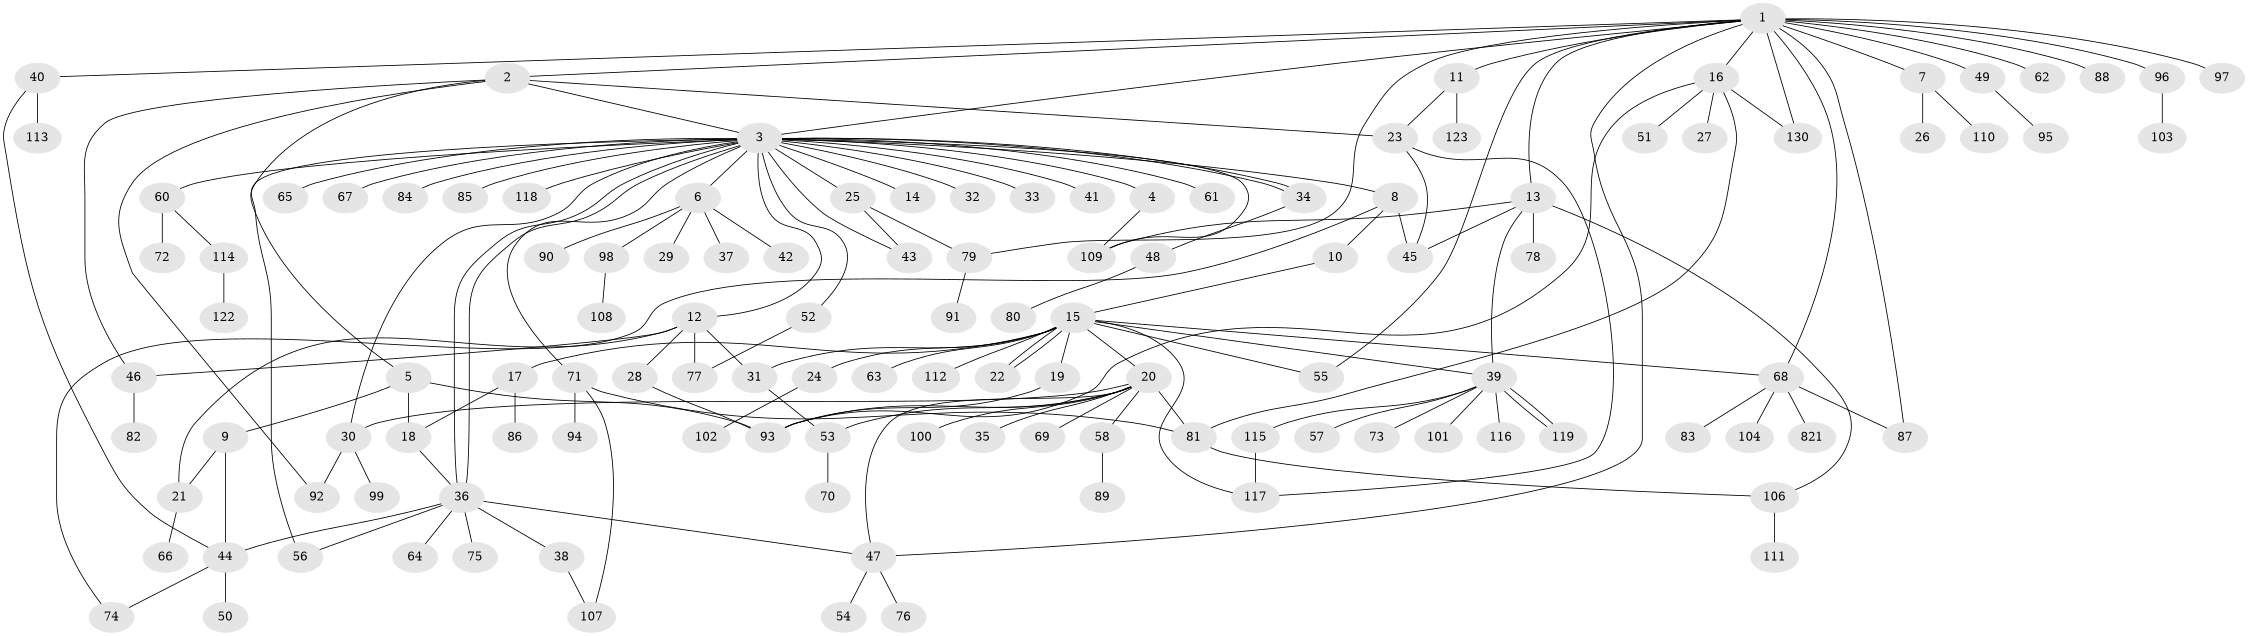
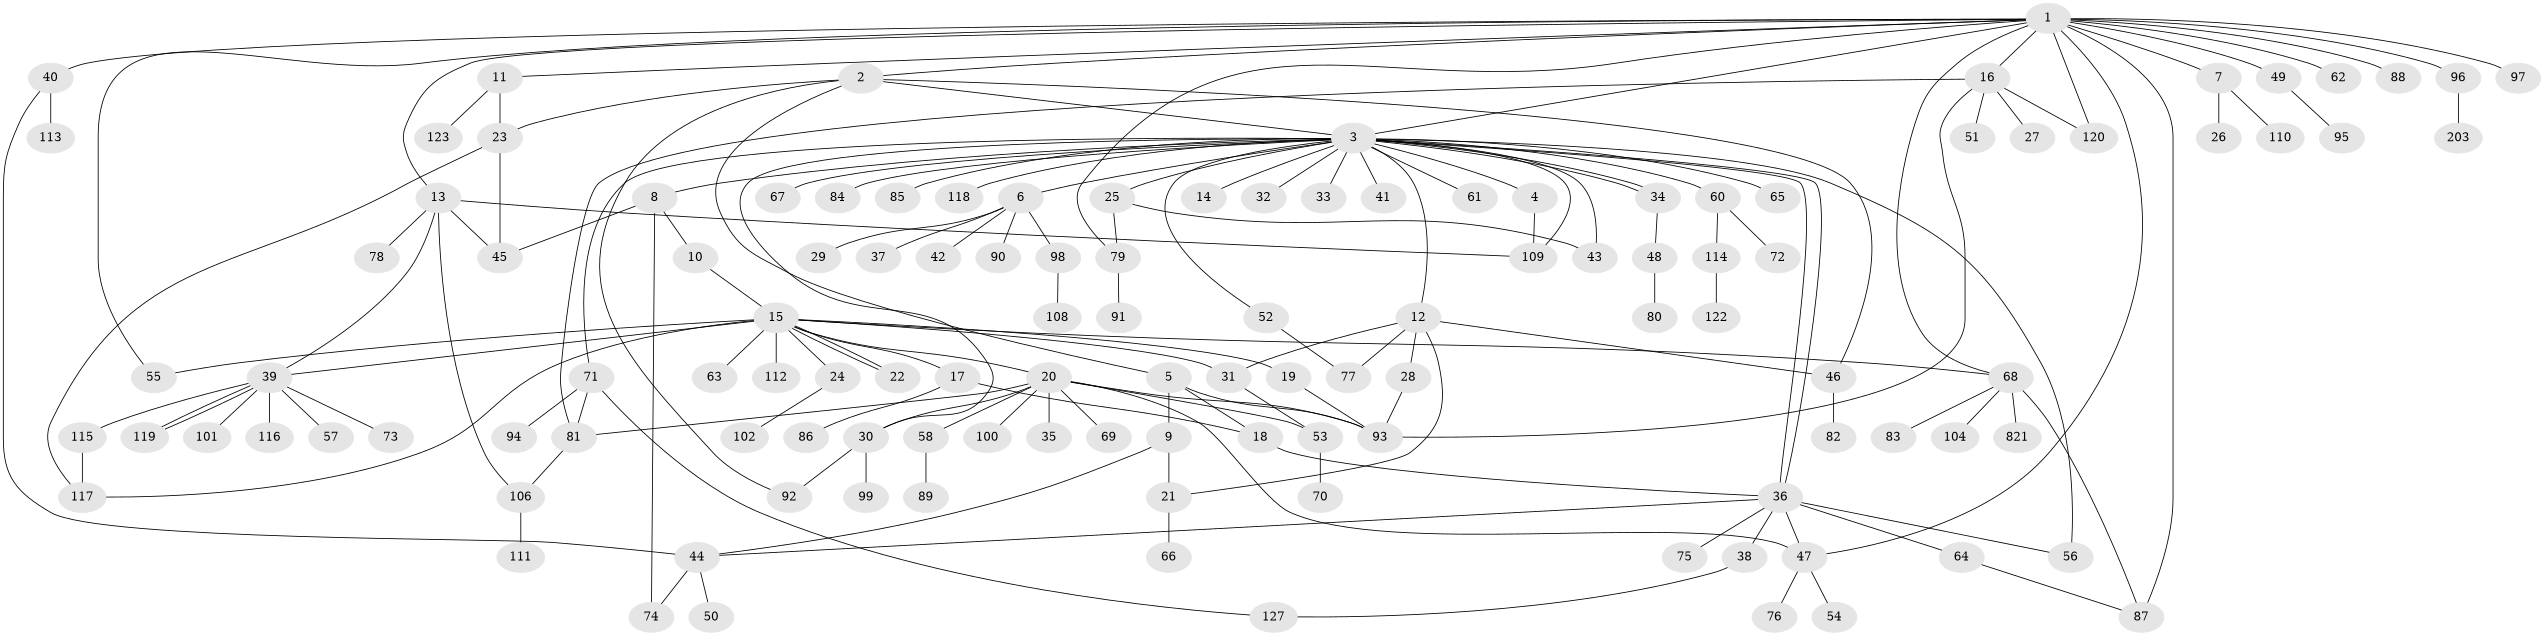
(1798, 138) -> (2094, 138)
(2162, 138) -> (2458, 138)
none -> (2052, 587)
(592, 617) -> (1274, 617)
